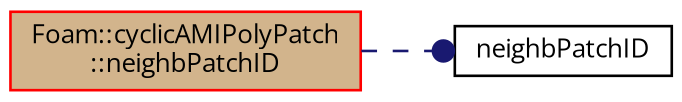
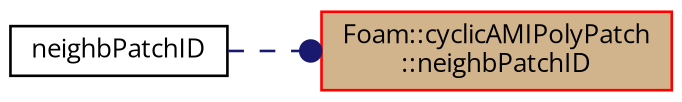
(397, 51) -> (264, 51)
